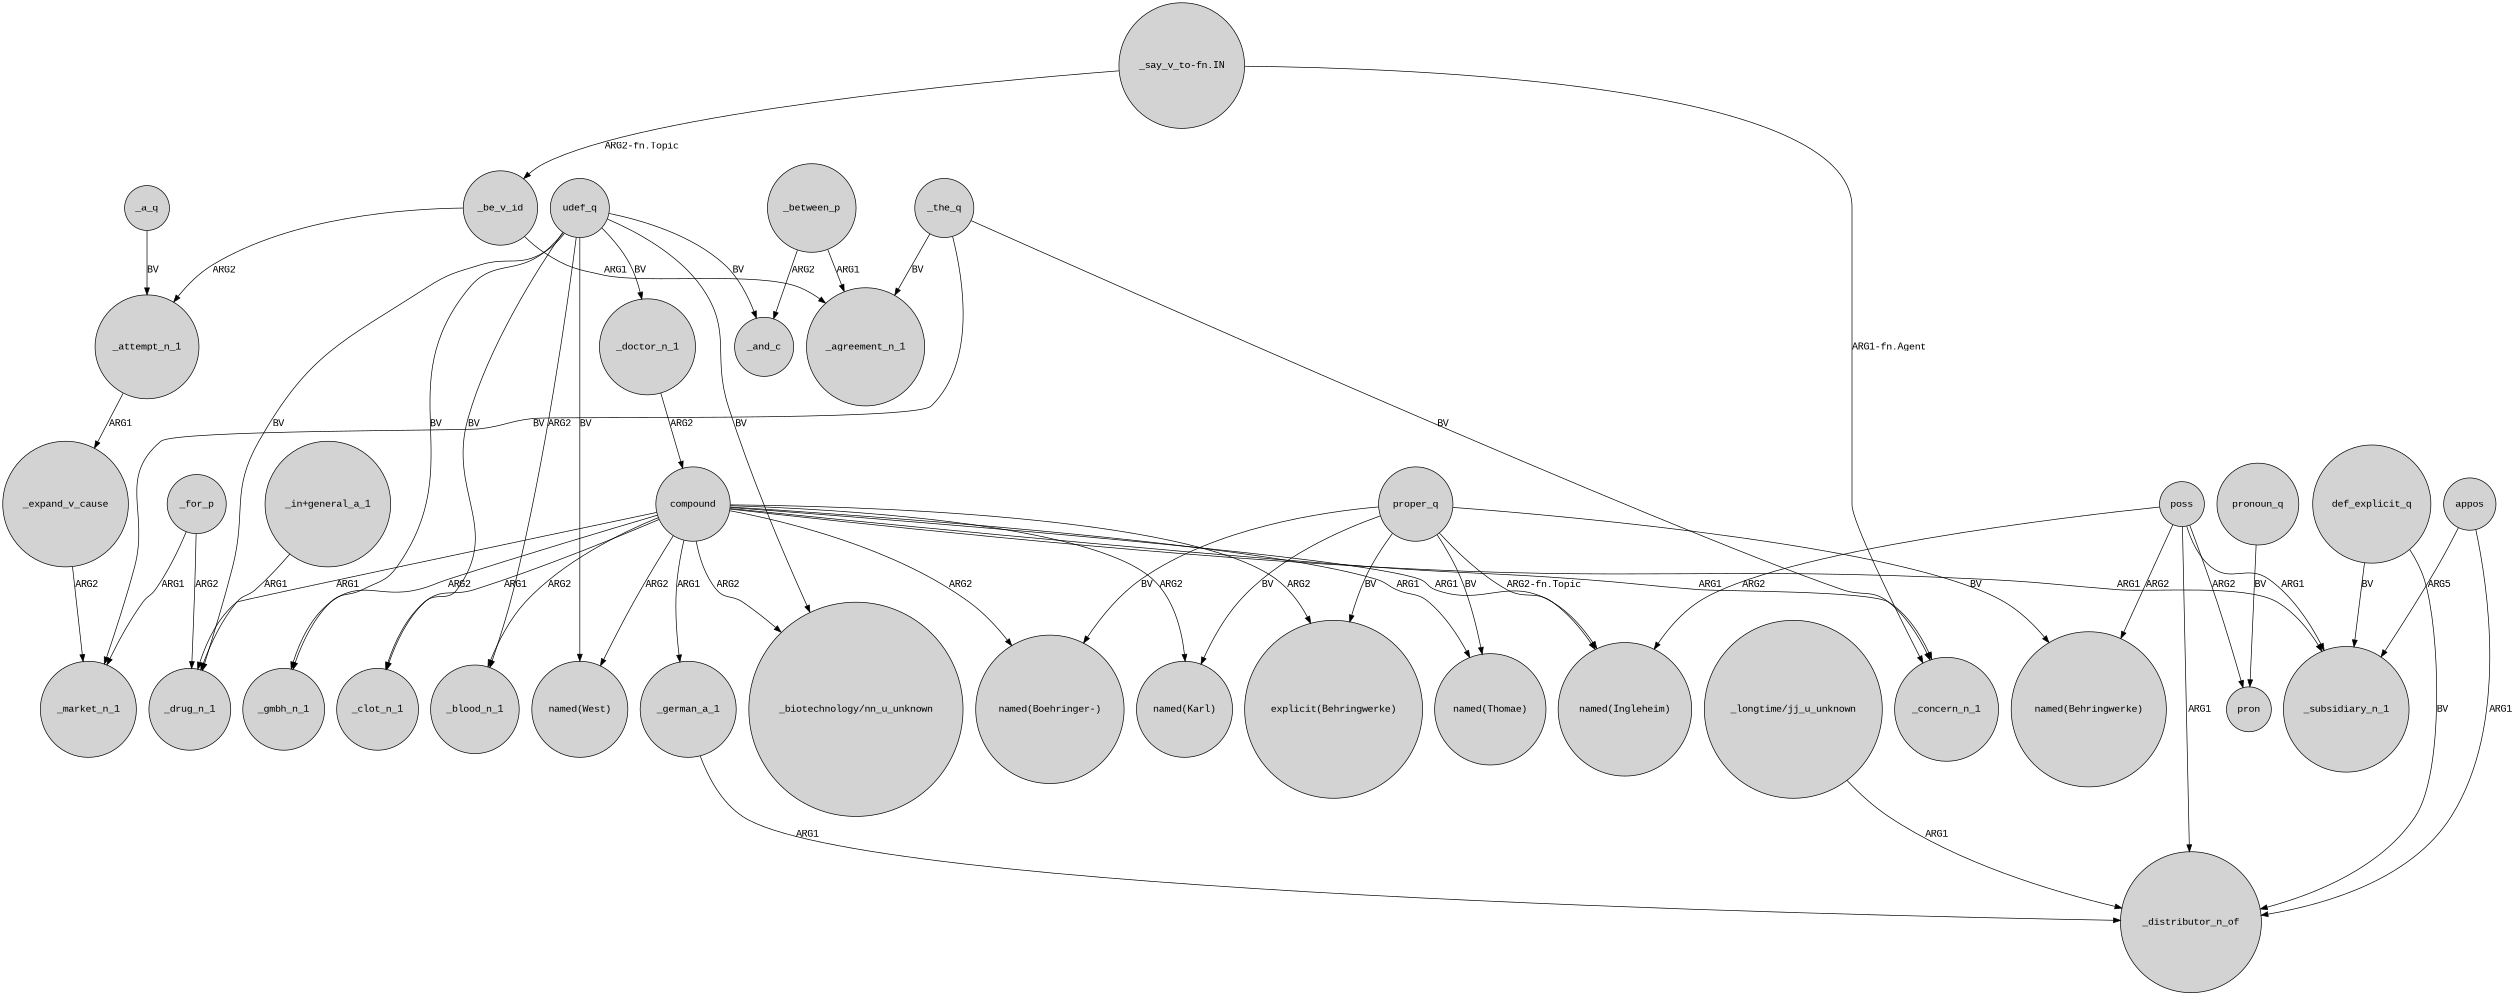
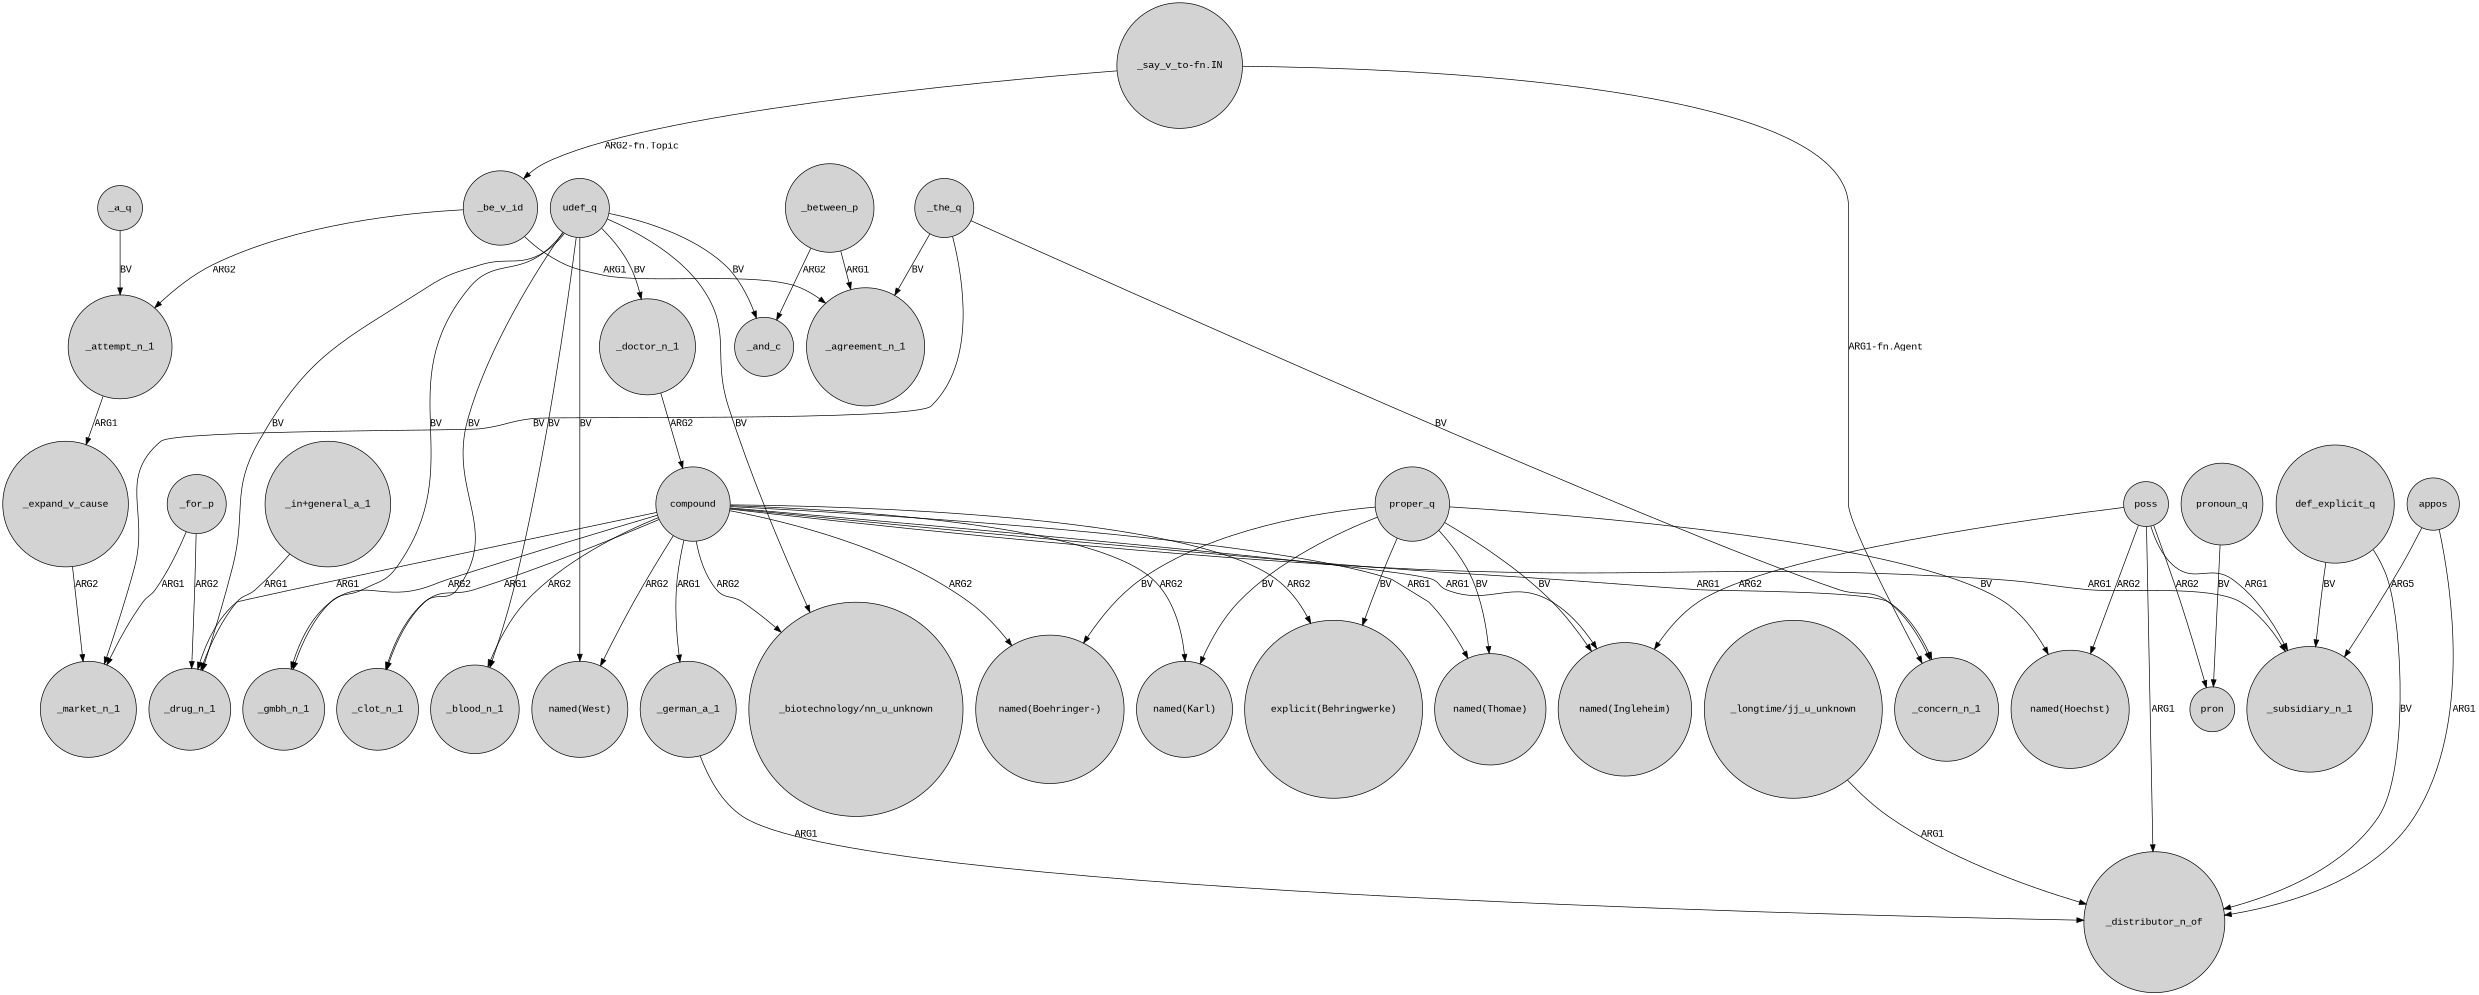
(560, 424) -> (554, 424)
(1544, 584) -> (1544, 584)
(2089, 709) -> (2070, 709)
